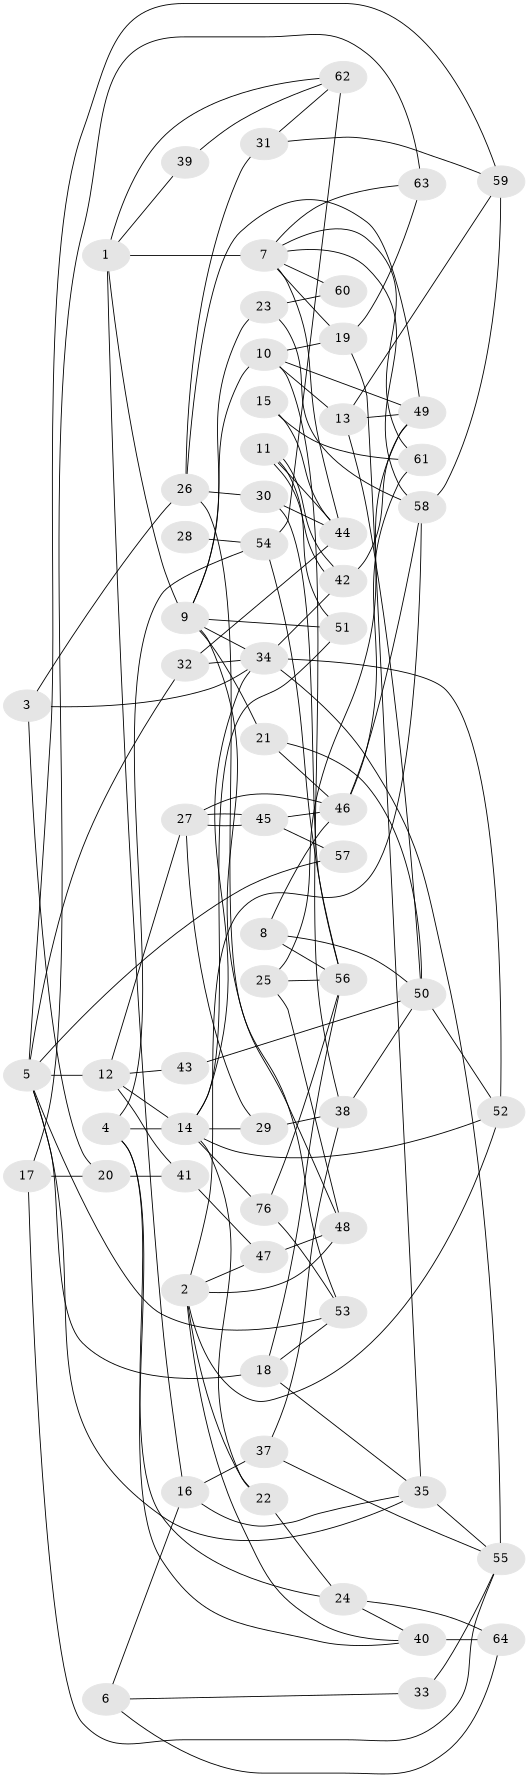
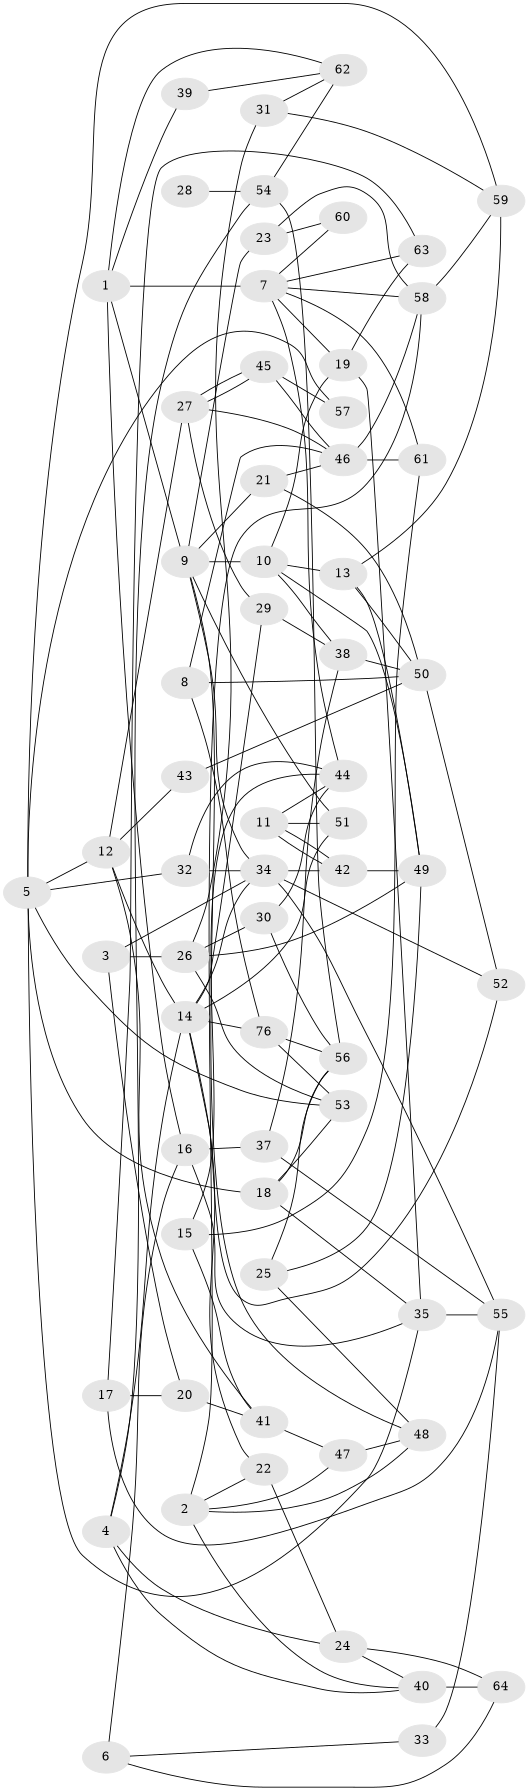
(304, 957) -> (230, 881)
none -> (220, 1330)
(370, 1344) -> none
